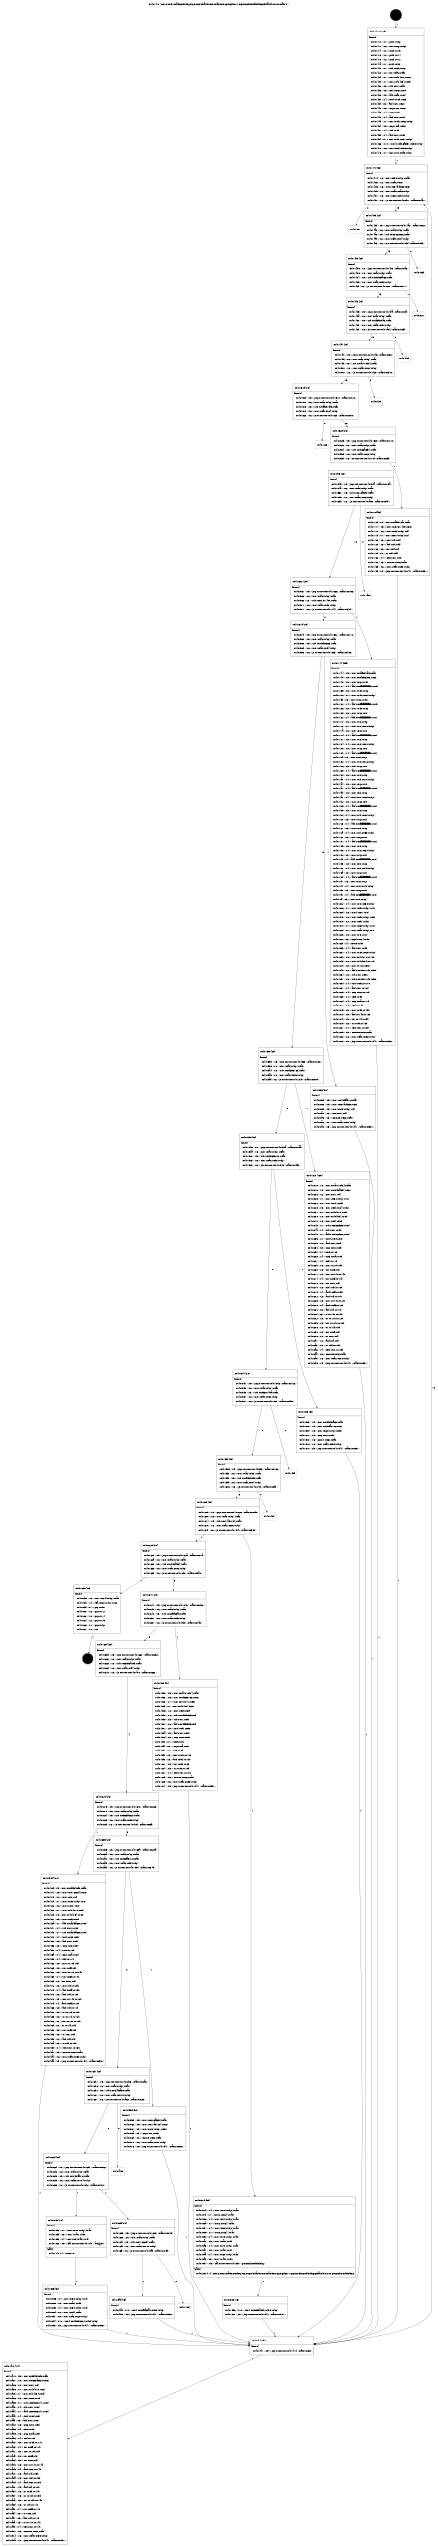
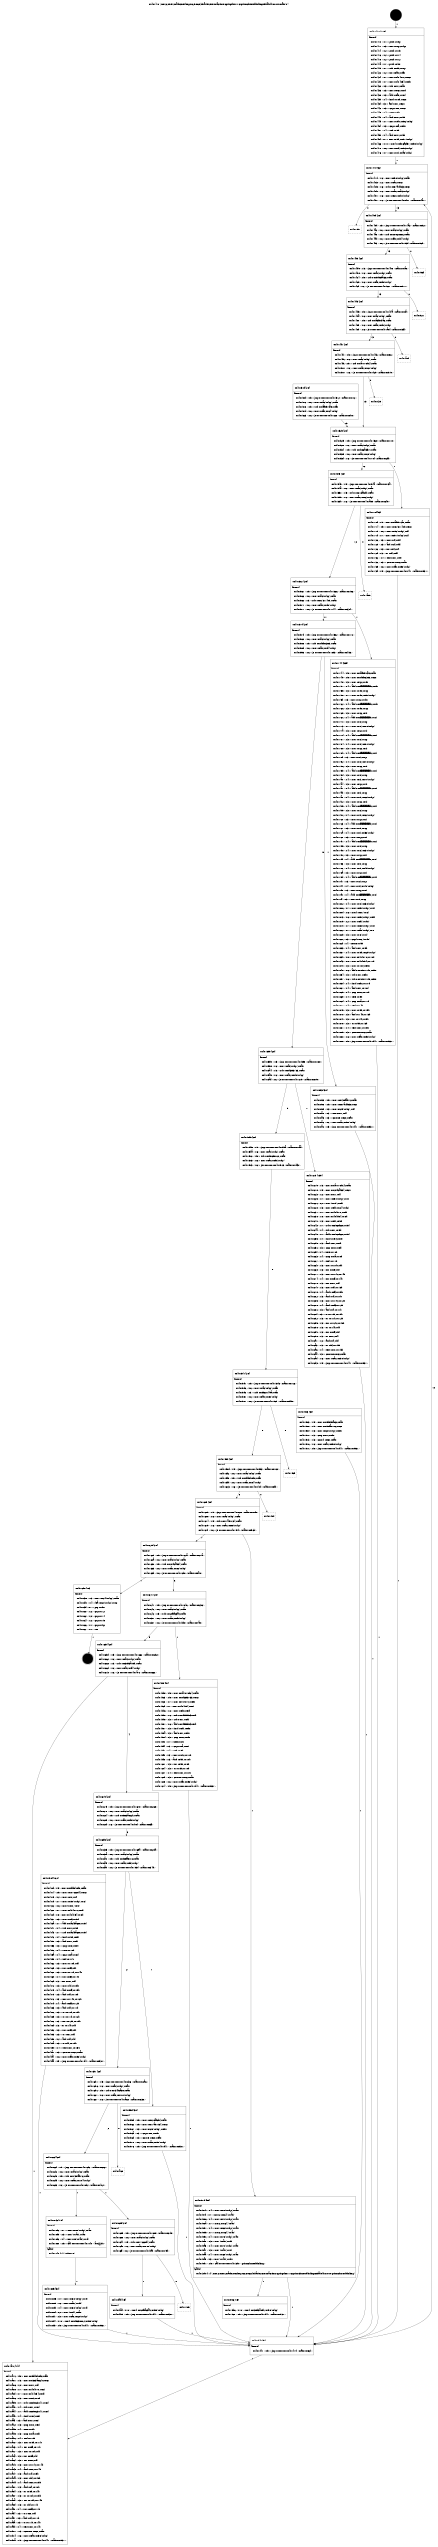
(345, 380) -> (363, 401)
(322, 445) -> none
none -> (362, 466)
(288, 1290) -> none
(86, 1850) -> none
none -> (33, 2007)
(269, 2327) -> (291, 2307)
